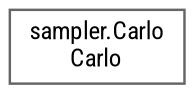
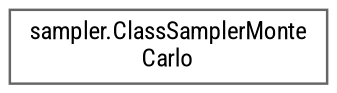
(97, 47) -> (168, 47)
